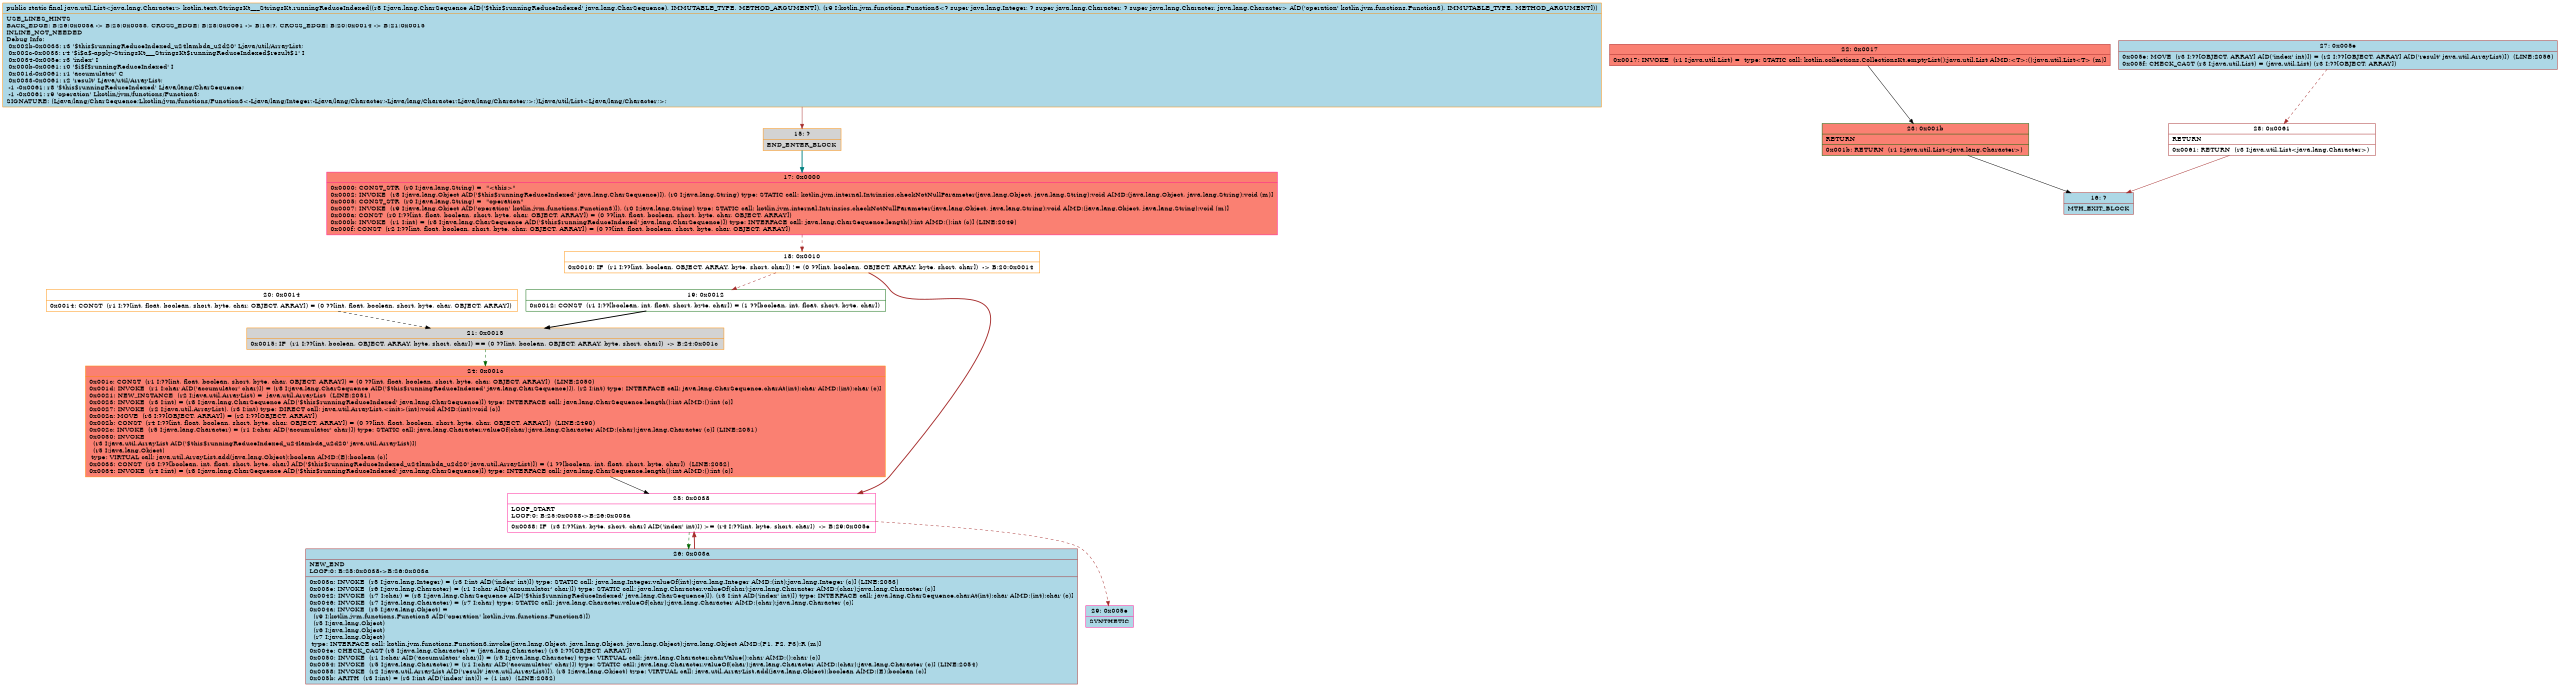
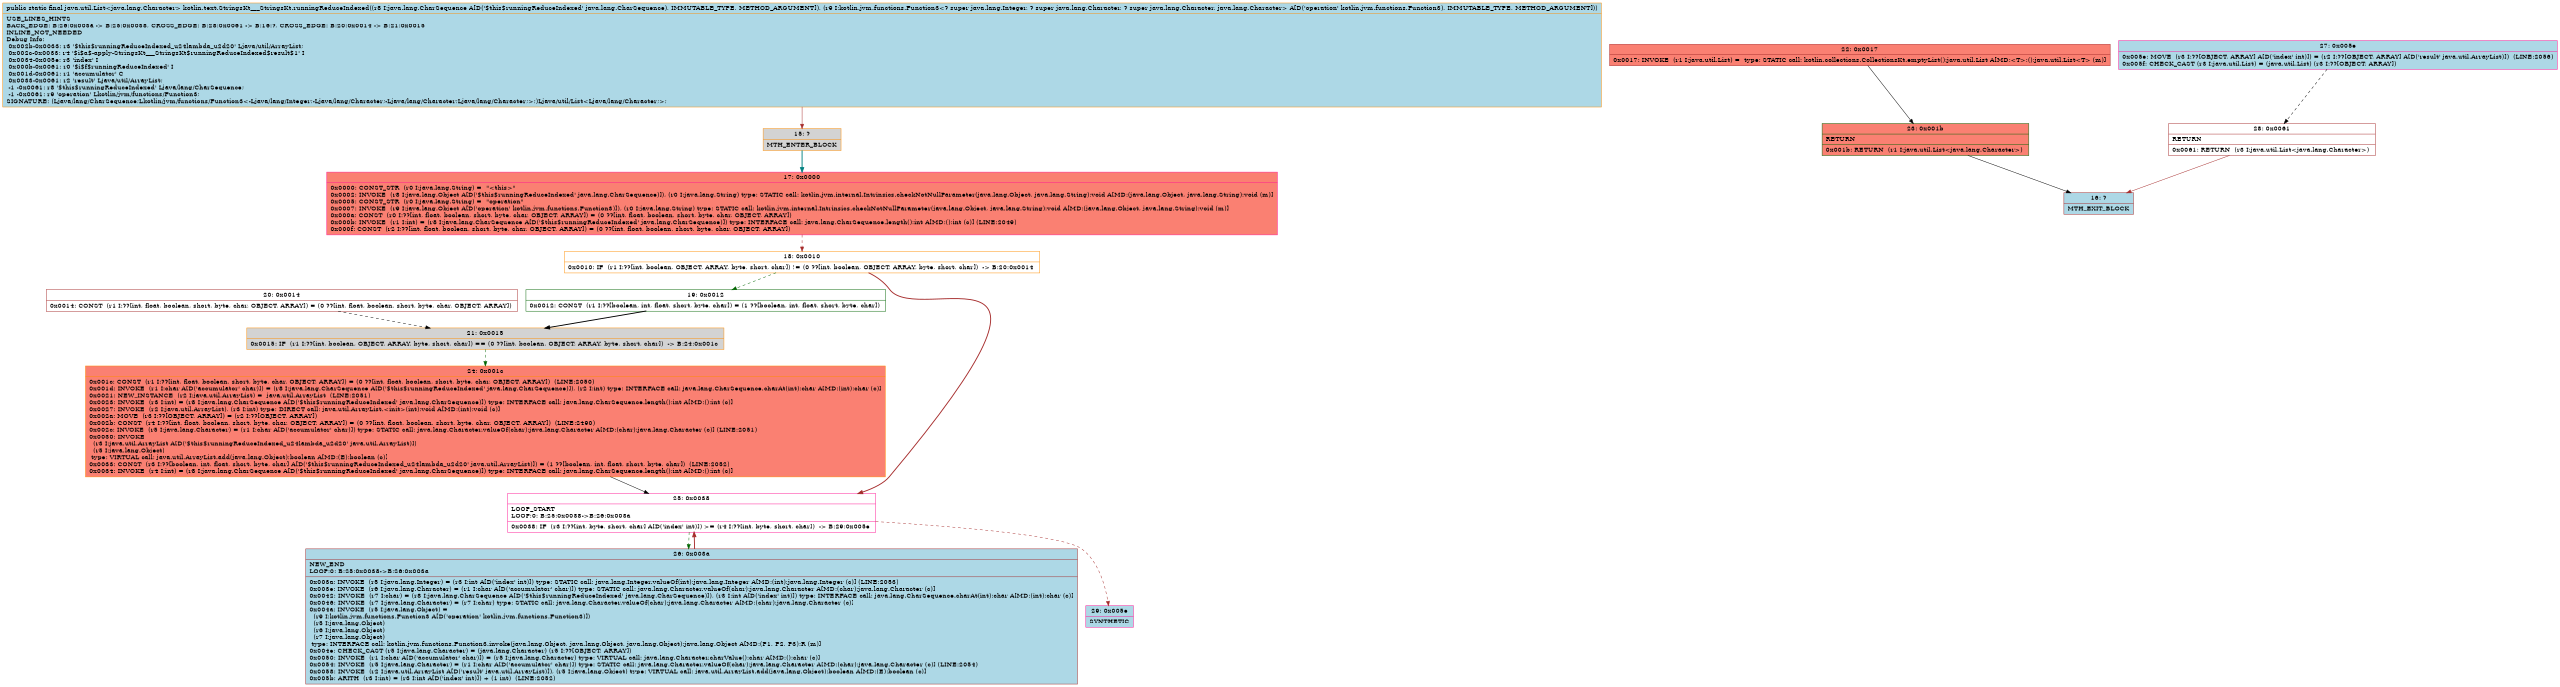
(2338, 55) -> (2338, 55)
(2307, 95) -> (2307, 95)
(802, 145) -> (802, 145)
(756, 280) -> (756, 280)
(282, 300) -> (282, 300)
